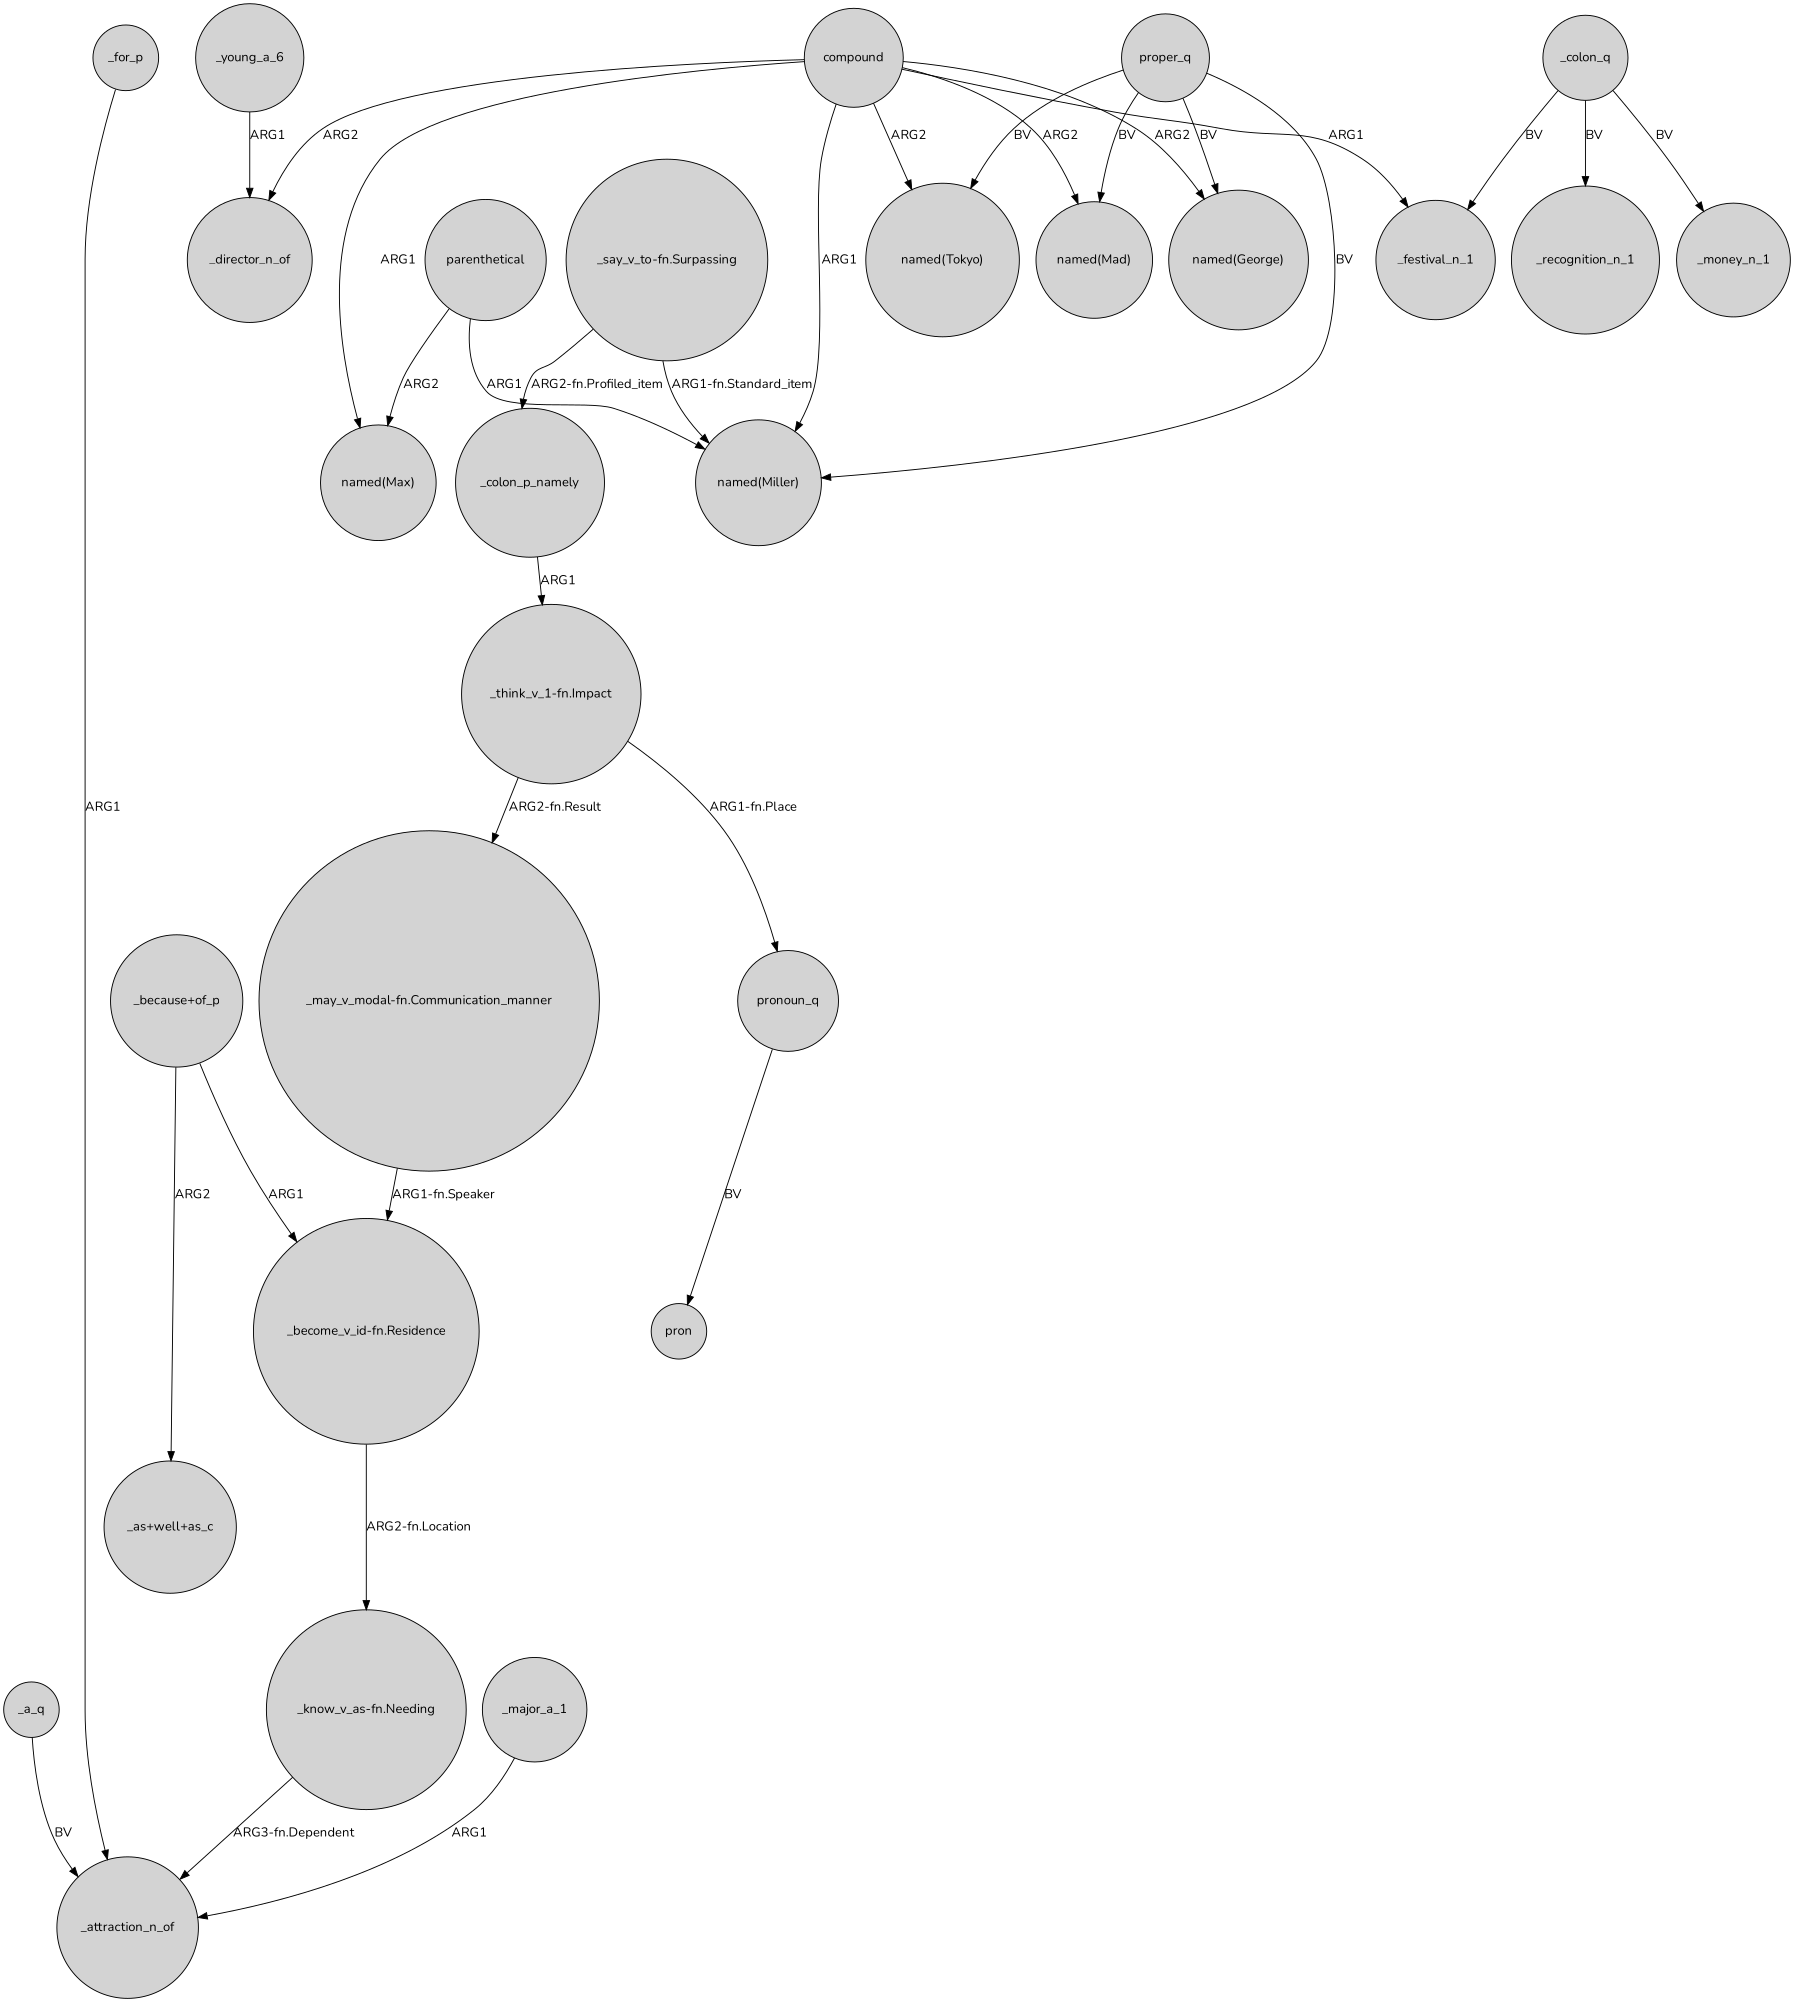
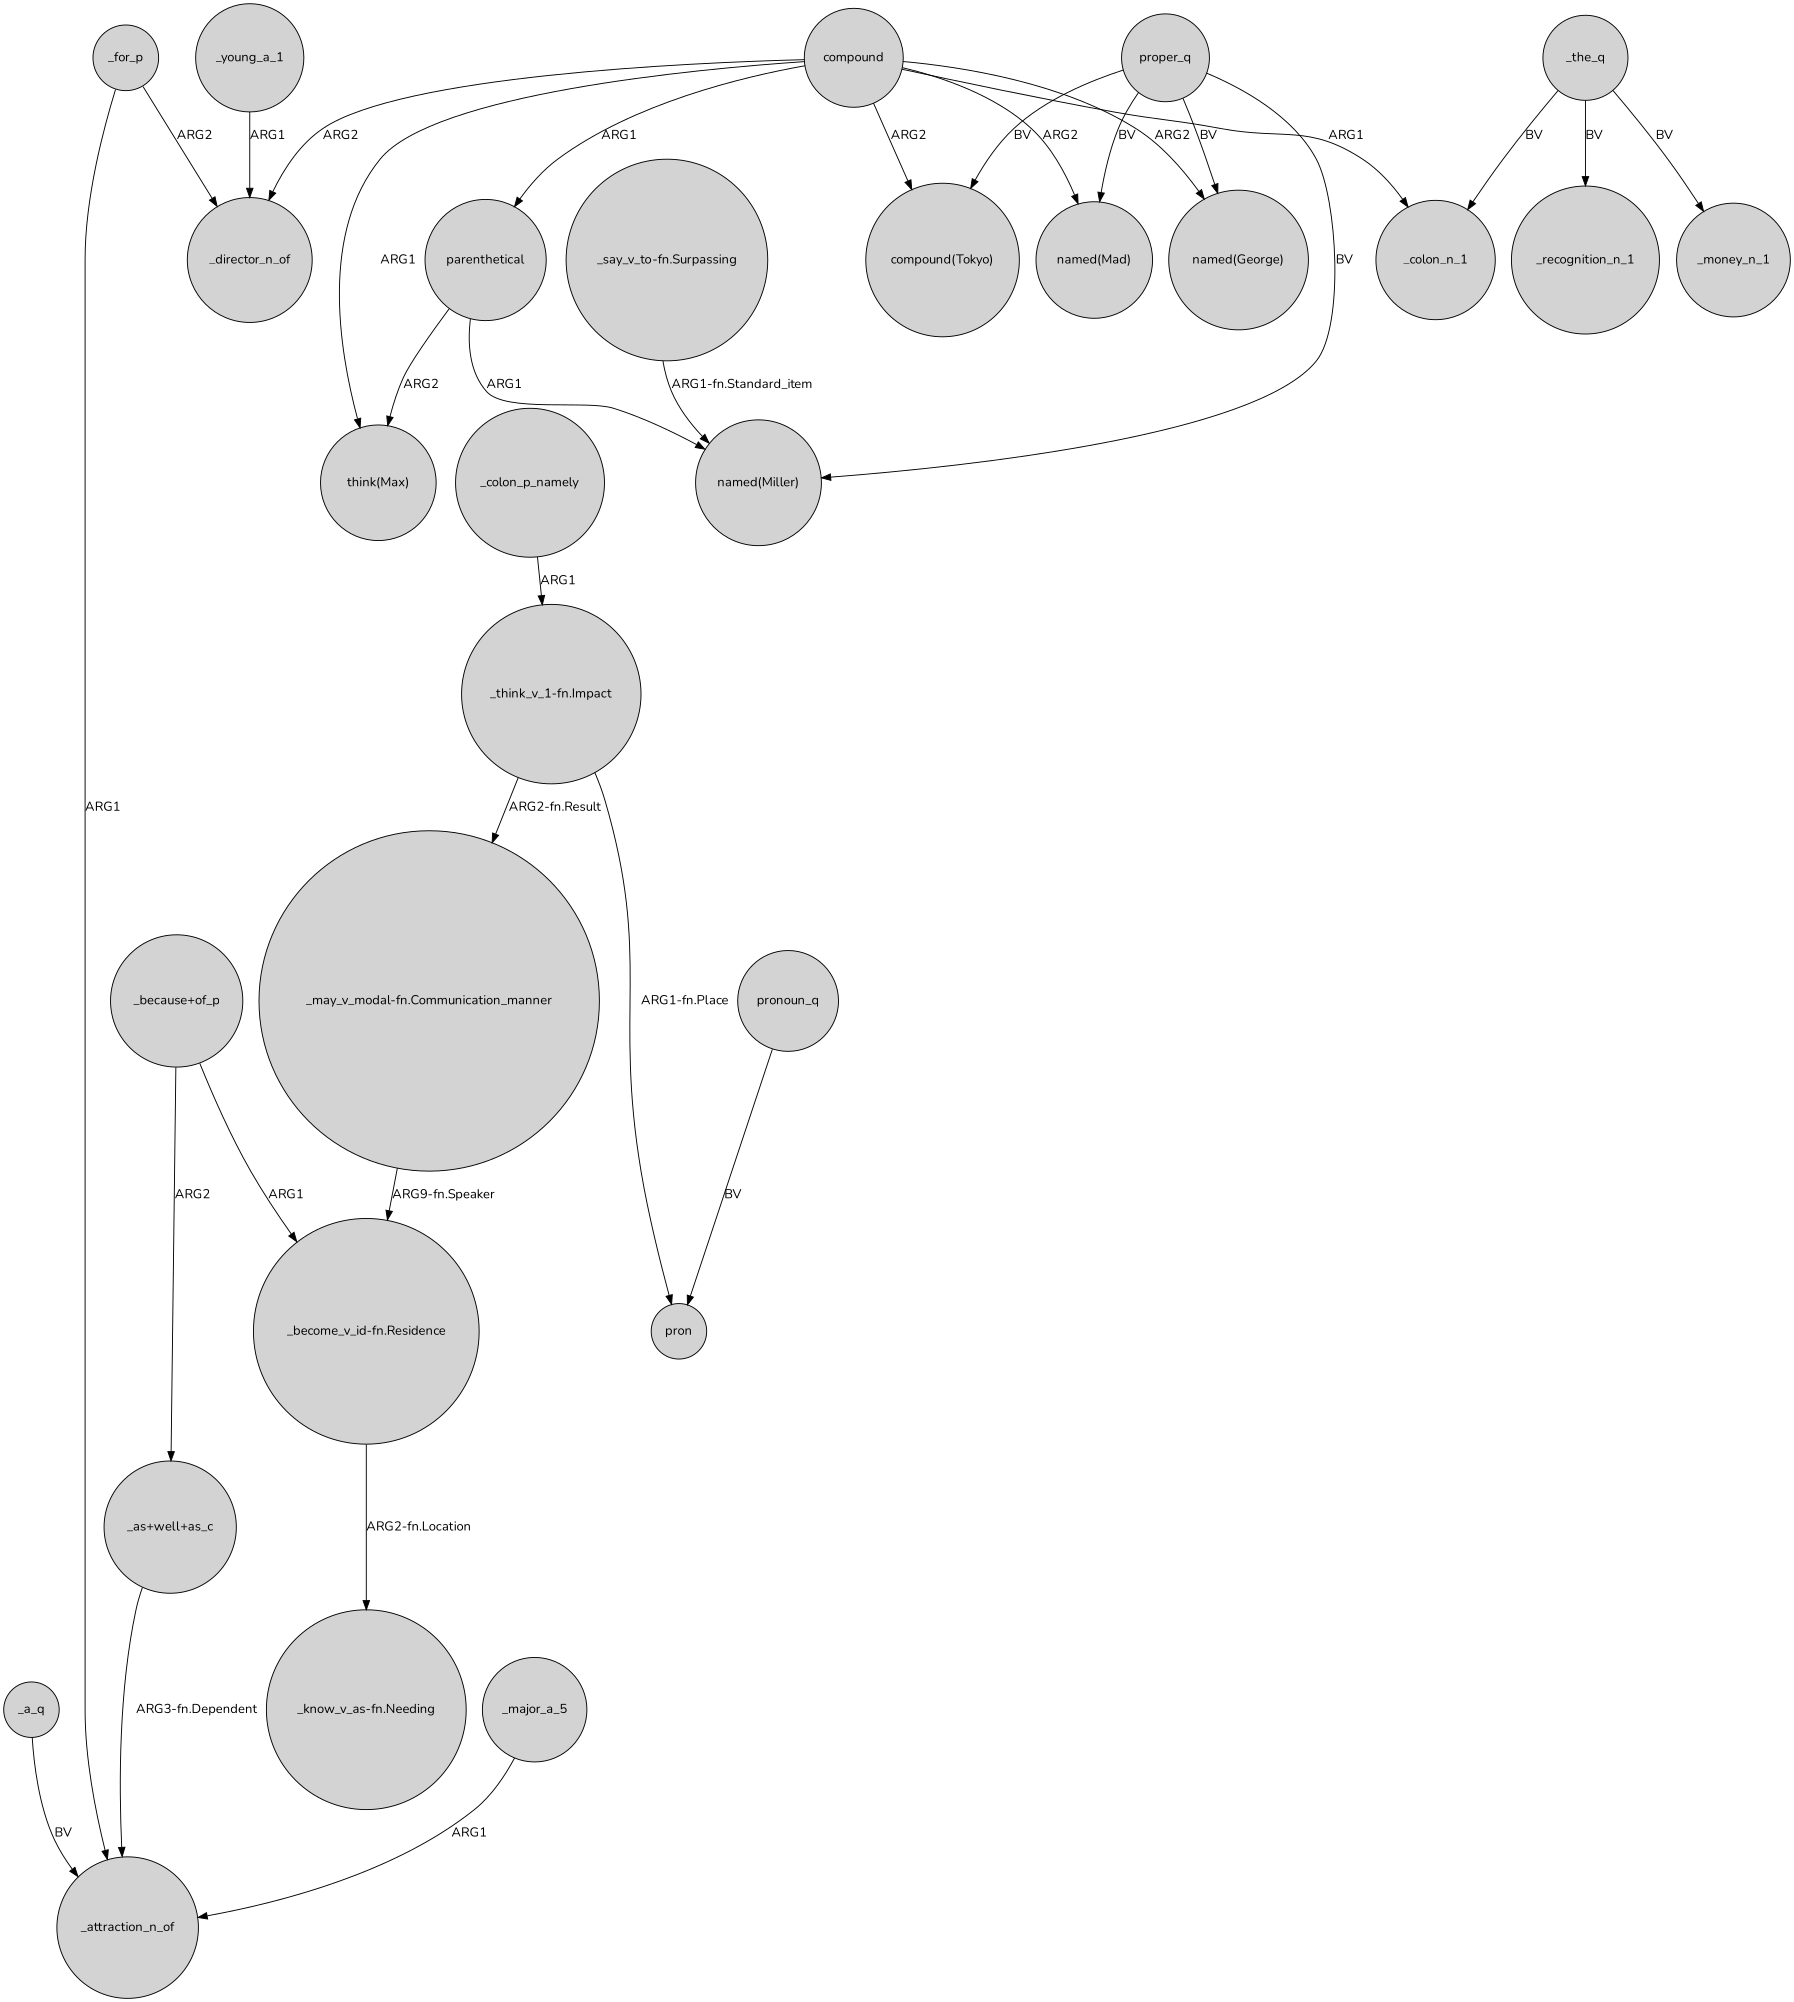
(250, 58) -> (250, 58)
(1585, 58) -> (1585, 58)
none -> (178, 142)
(943, 260) -> (943, 260)
(1436, 260) -> (1436, 260)
(819, 264) -> (650, 109)
(554, 362) -> none
(378, 483) -> (378, 483)
(721, 827) -> (630, 1034)
(444, 1195) -> (444, 1195)
(535, 1710) -> (535, 1710)
(240, 1825) -> (122, 1717)
